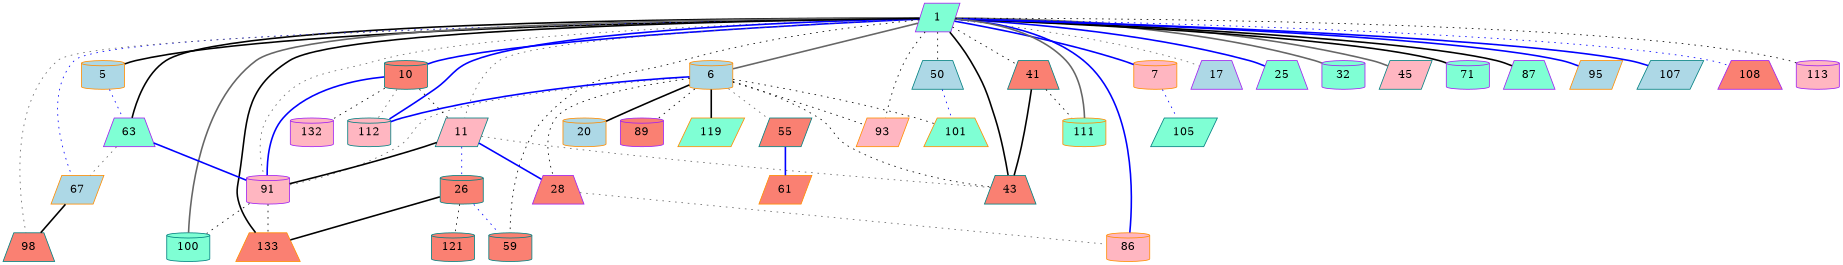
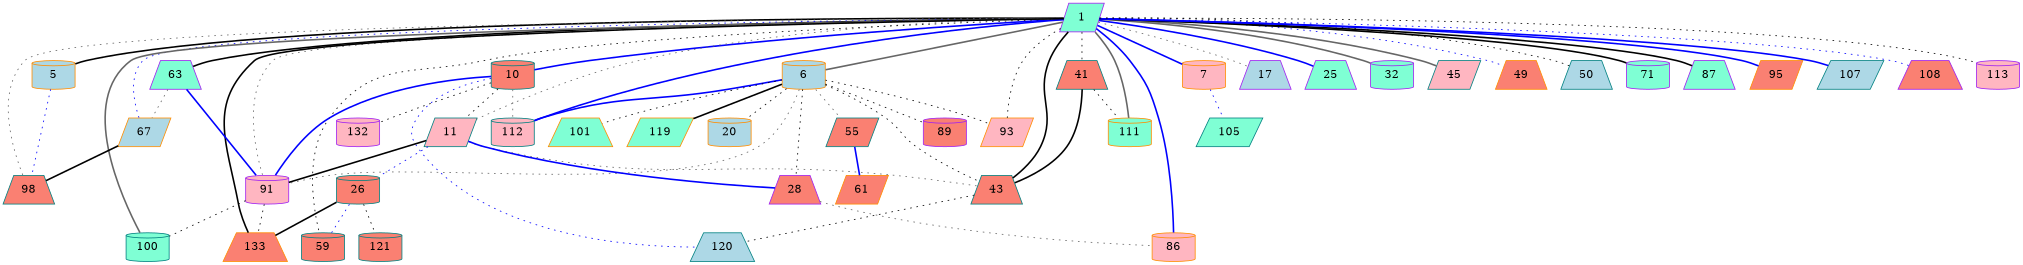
none -> (1521, 75)
(1596, 75) -> (1776, 75)
(648, 103) -> (767, 104)
(116, 104) -> (41, 132)
(947, 104) -> none
none -> (722, 247)
